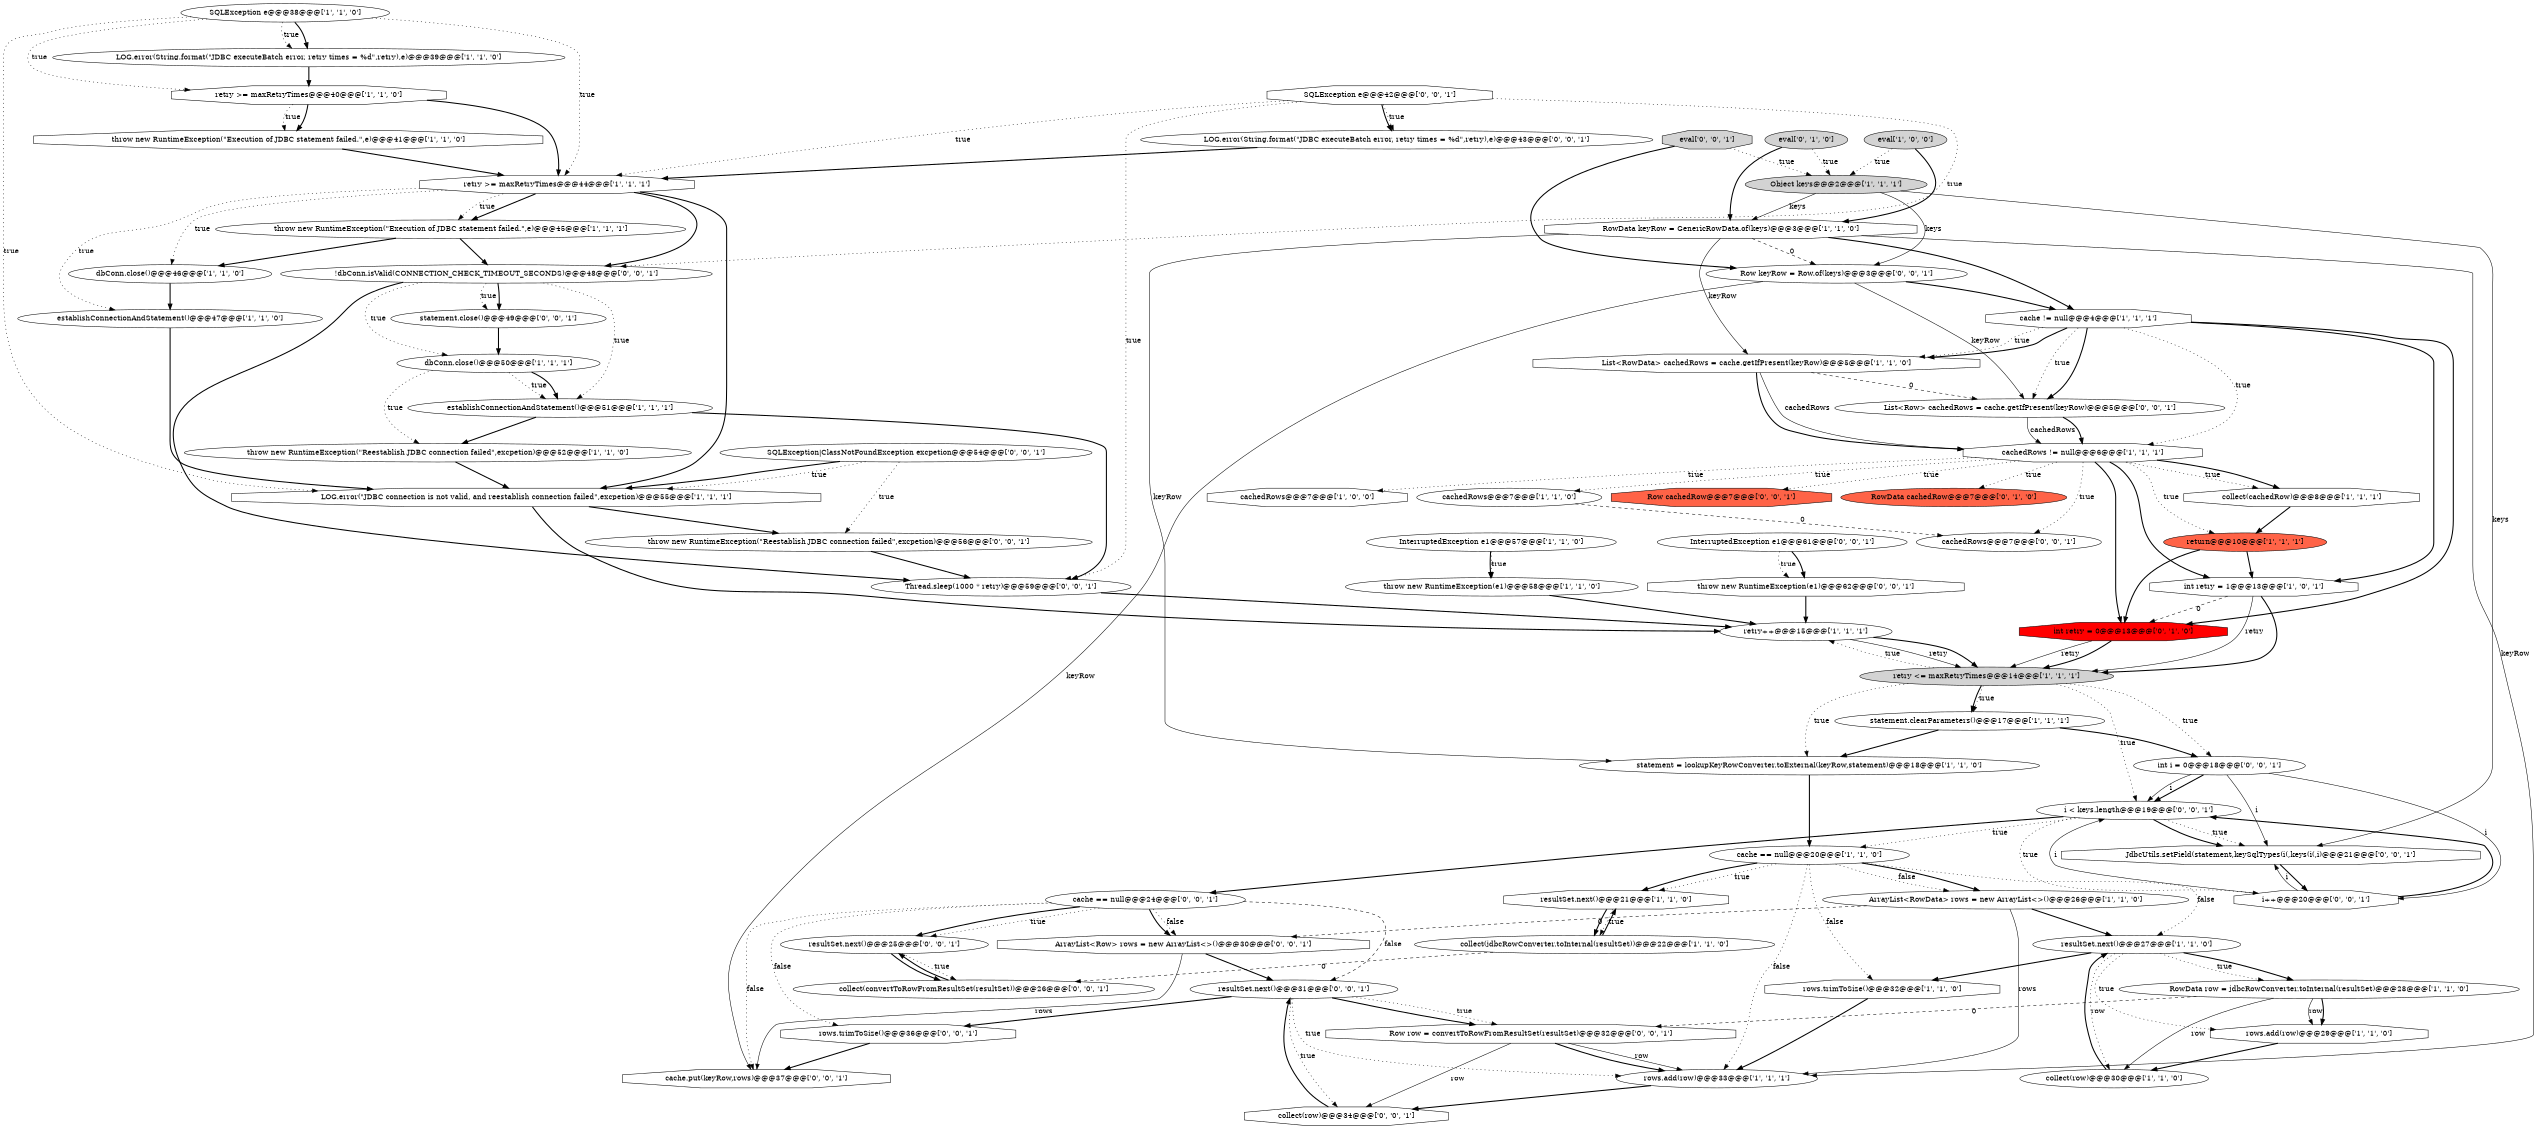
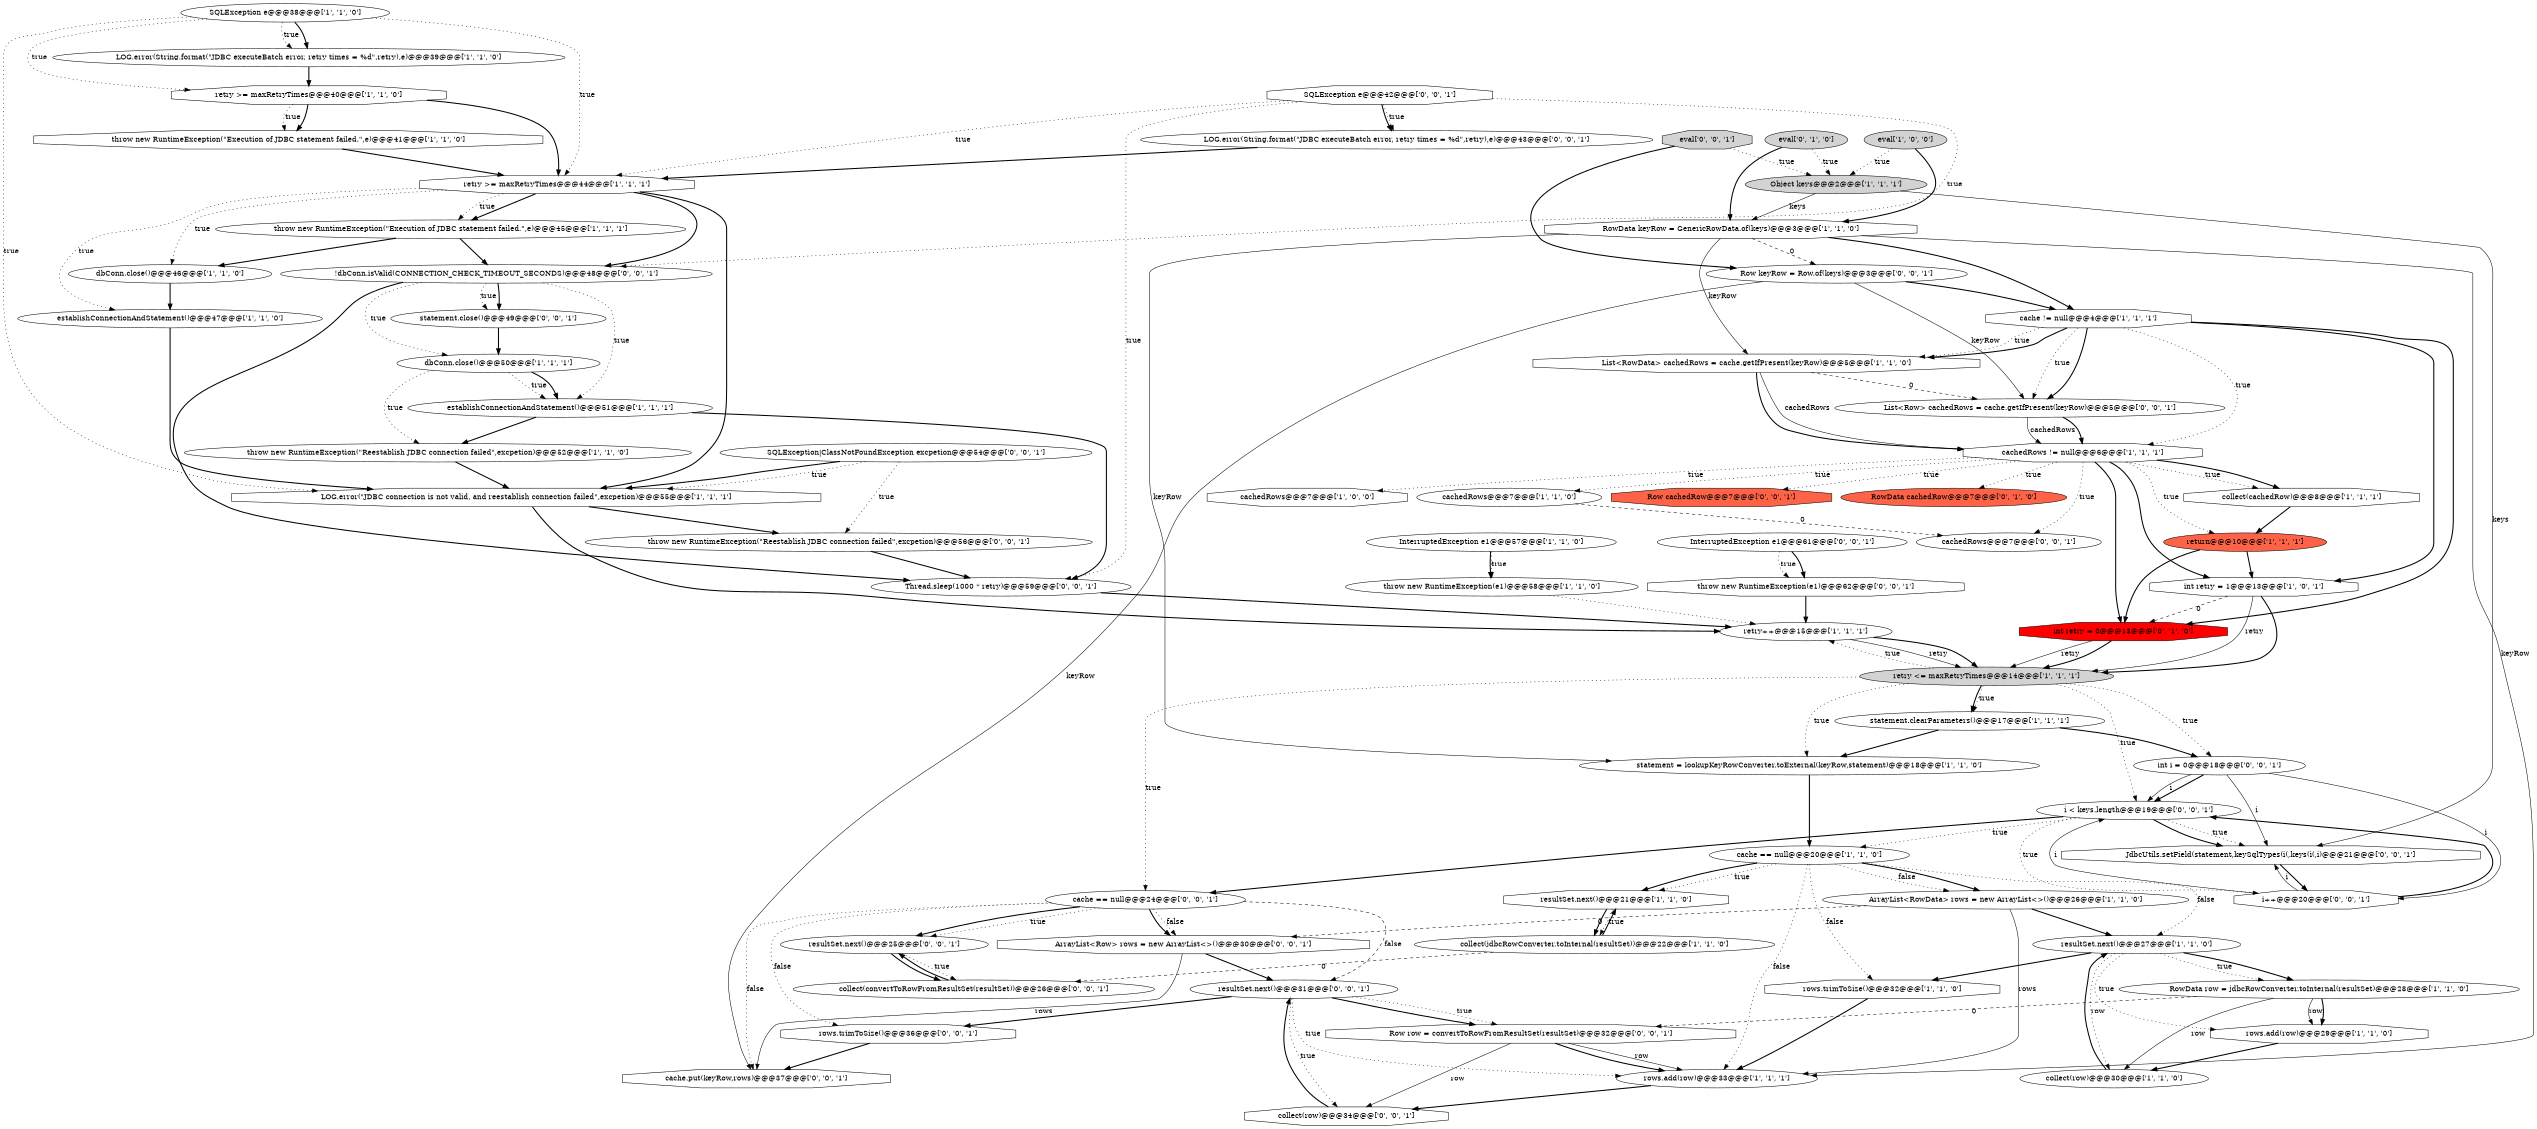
(1925, 229) -> none
(1650, 609) -> (1650, 609)
none -> (1418, 686)
